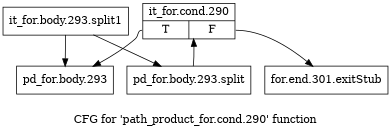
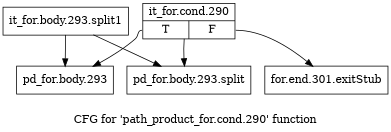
(194, 56) -> (184, 49)
